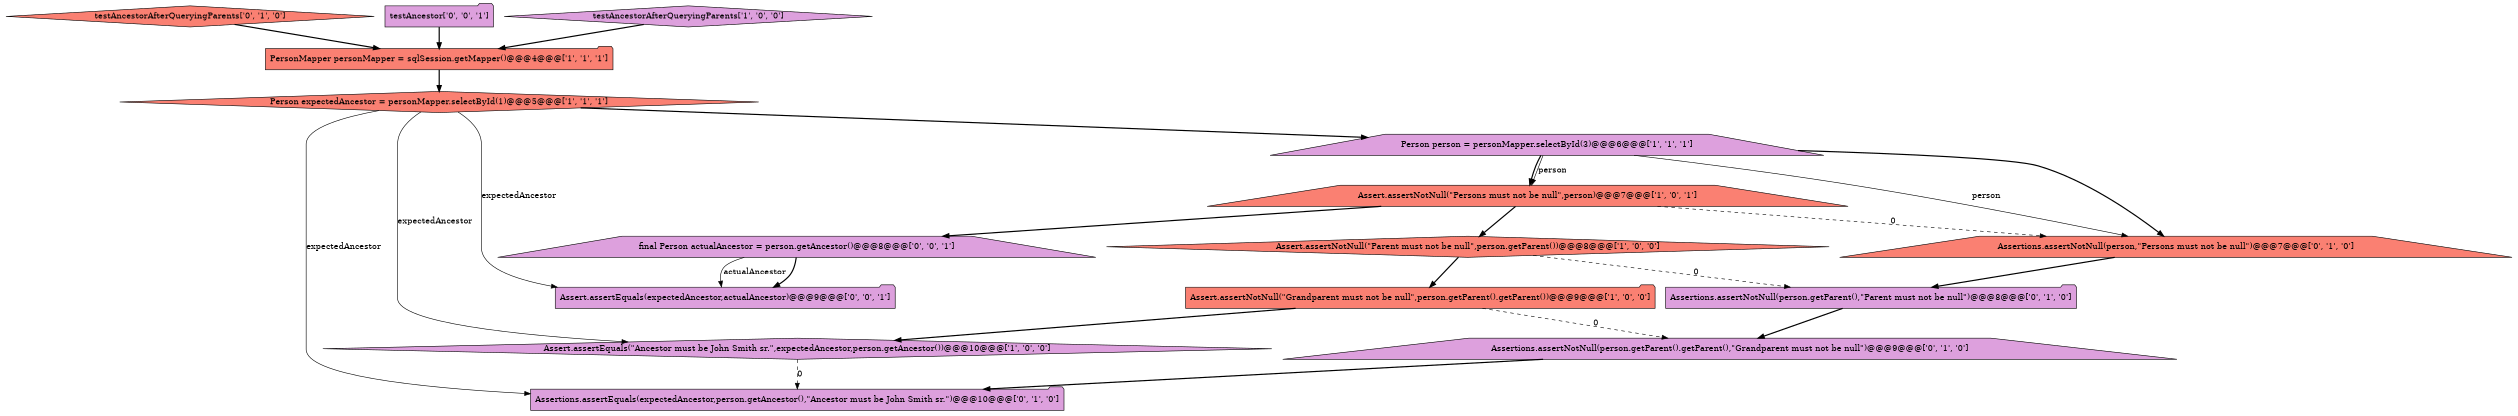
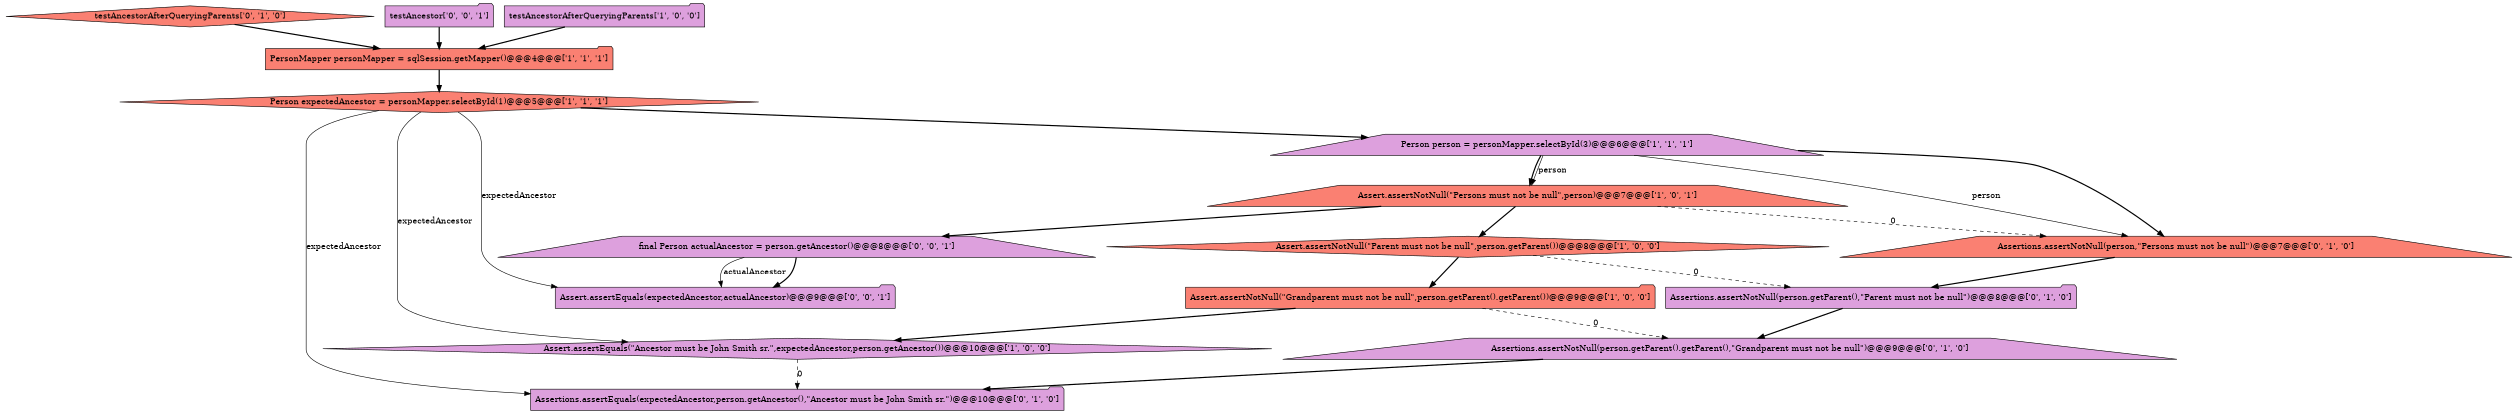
(688, 16) -> (605, 16)
